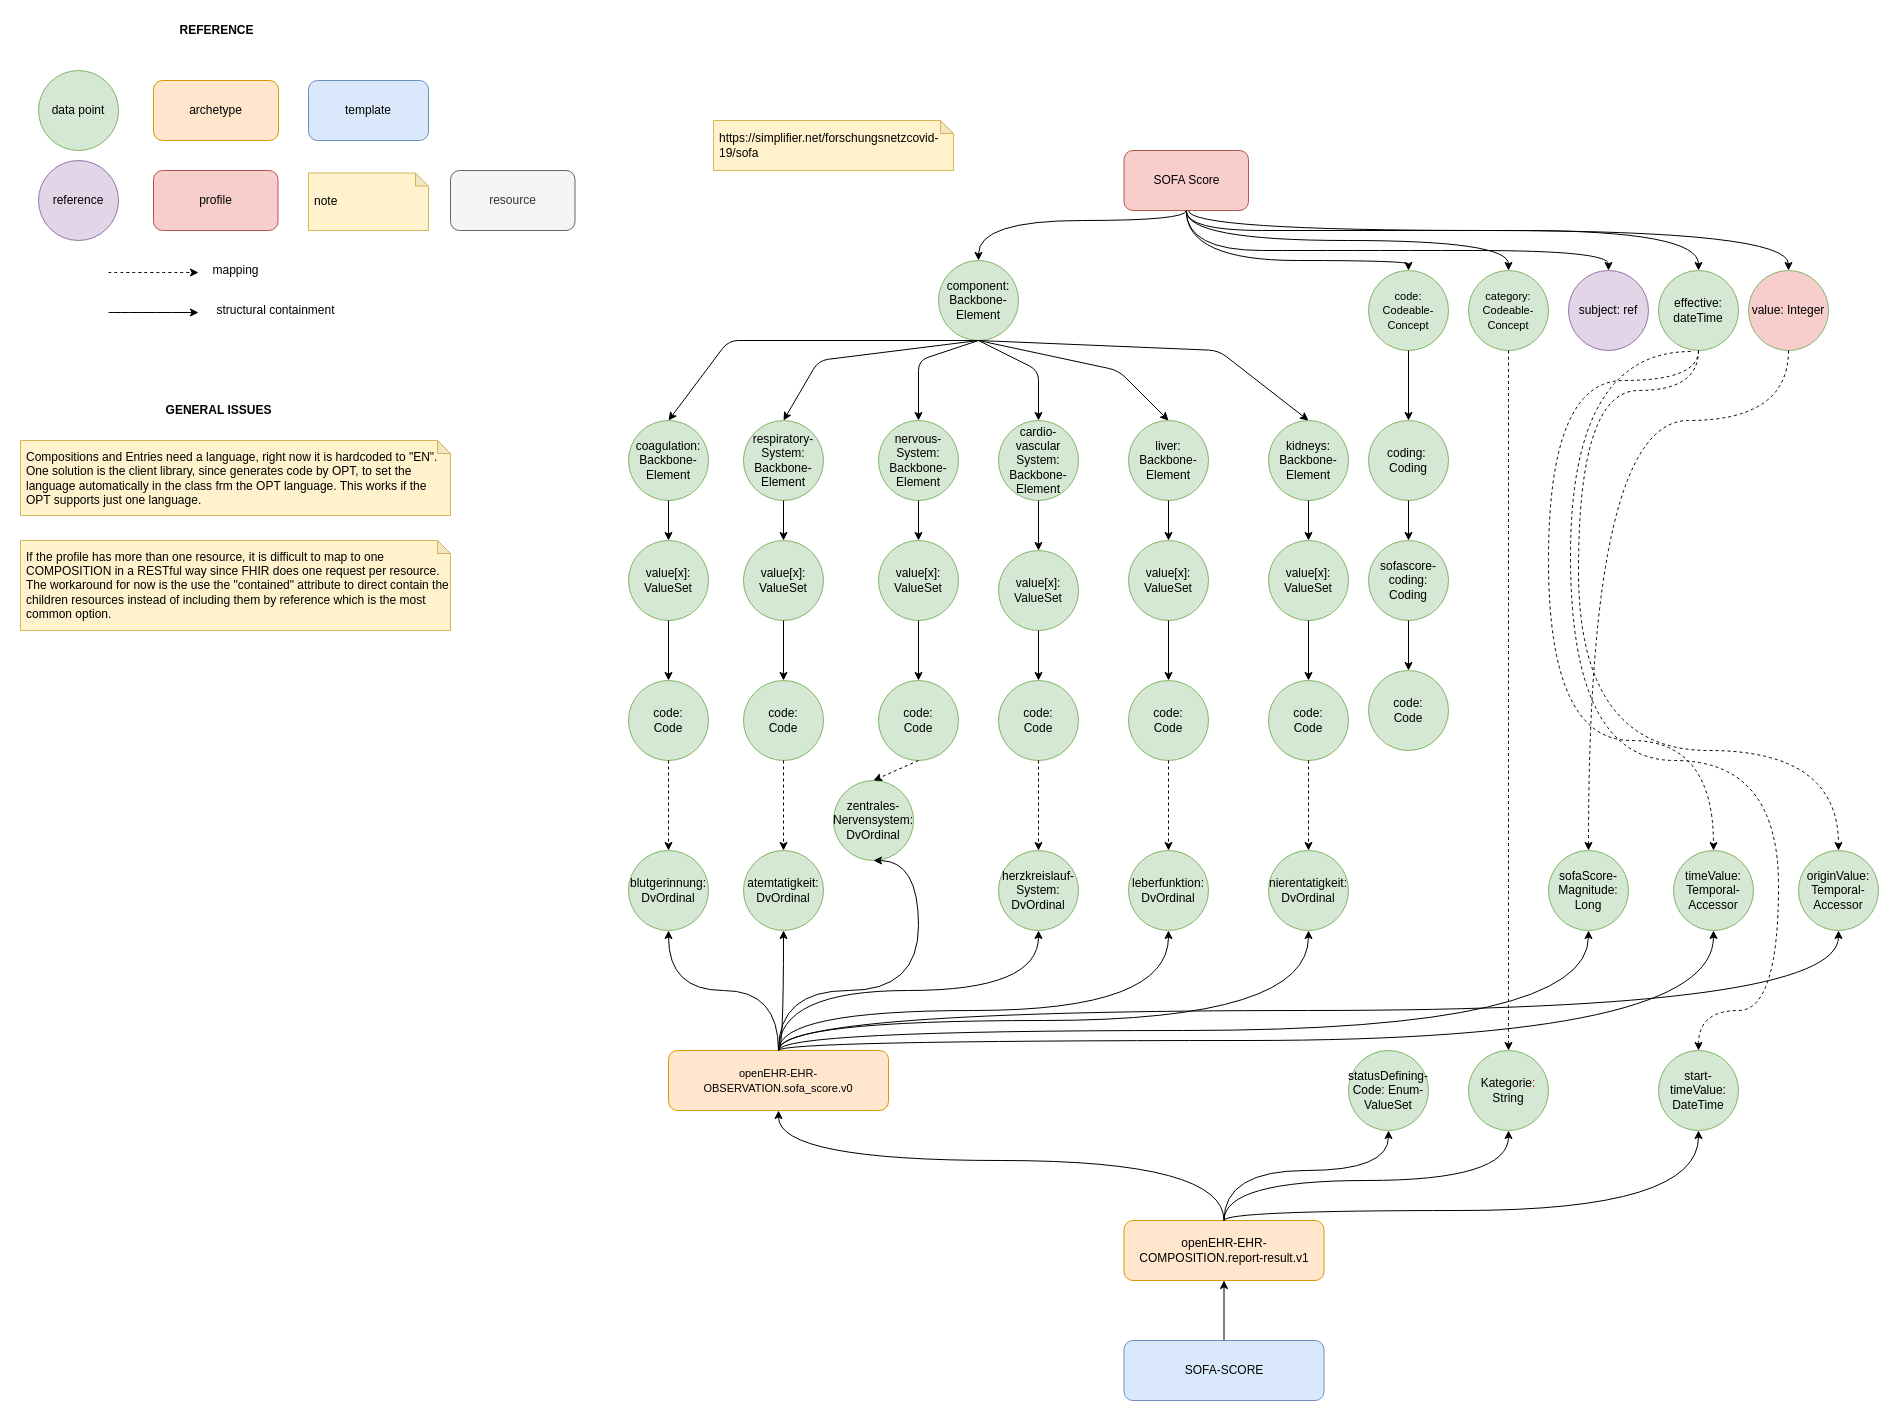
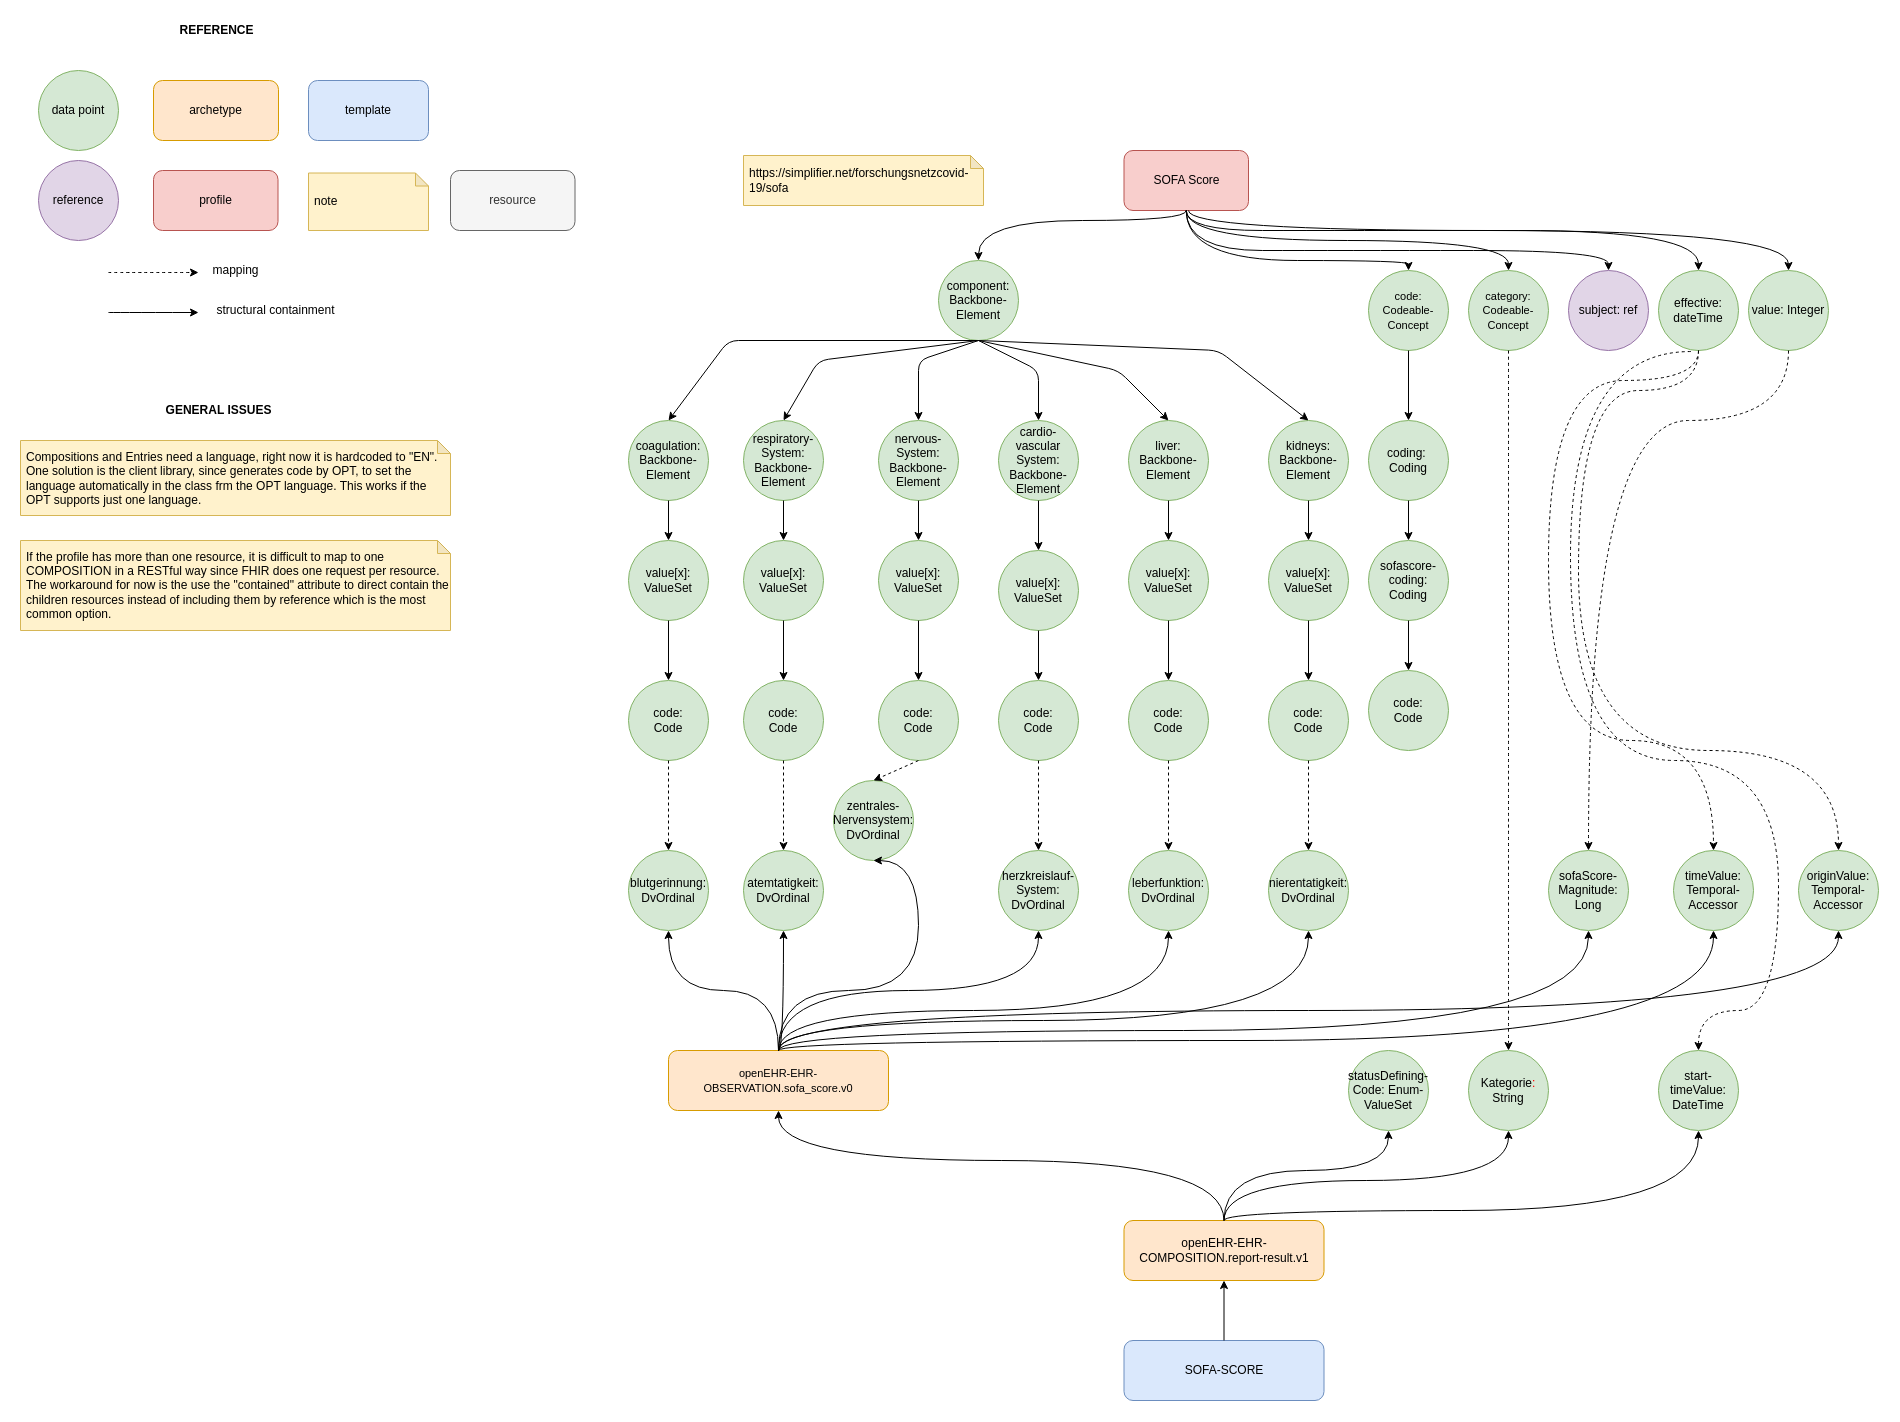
(834, 146) -> (864, 181)
(1789, 311) -> (1789, 311)
